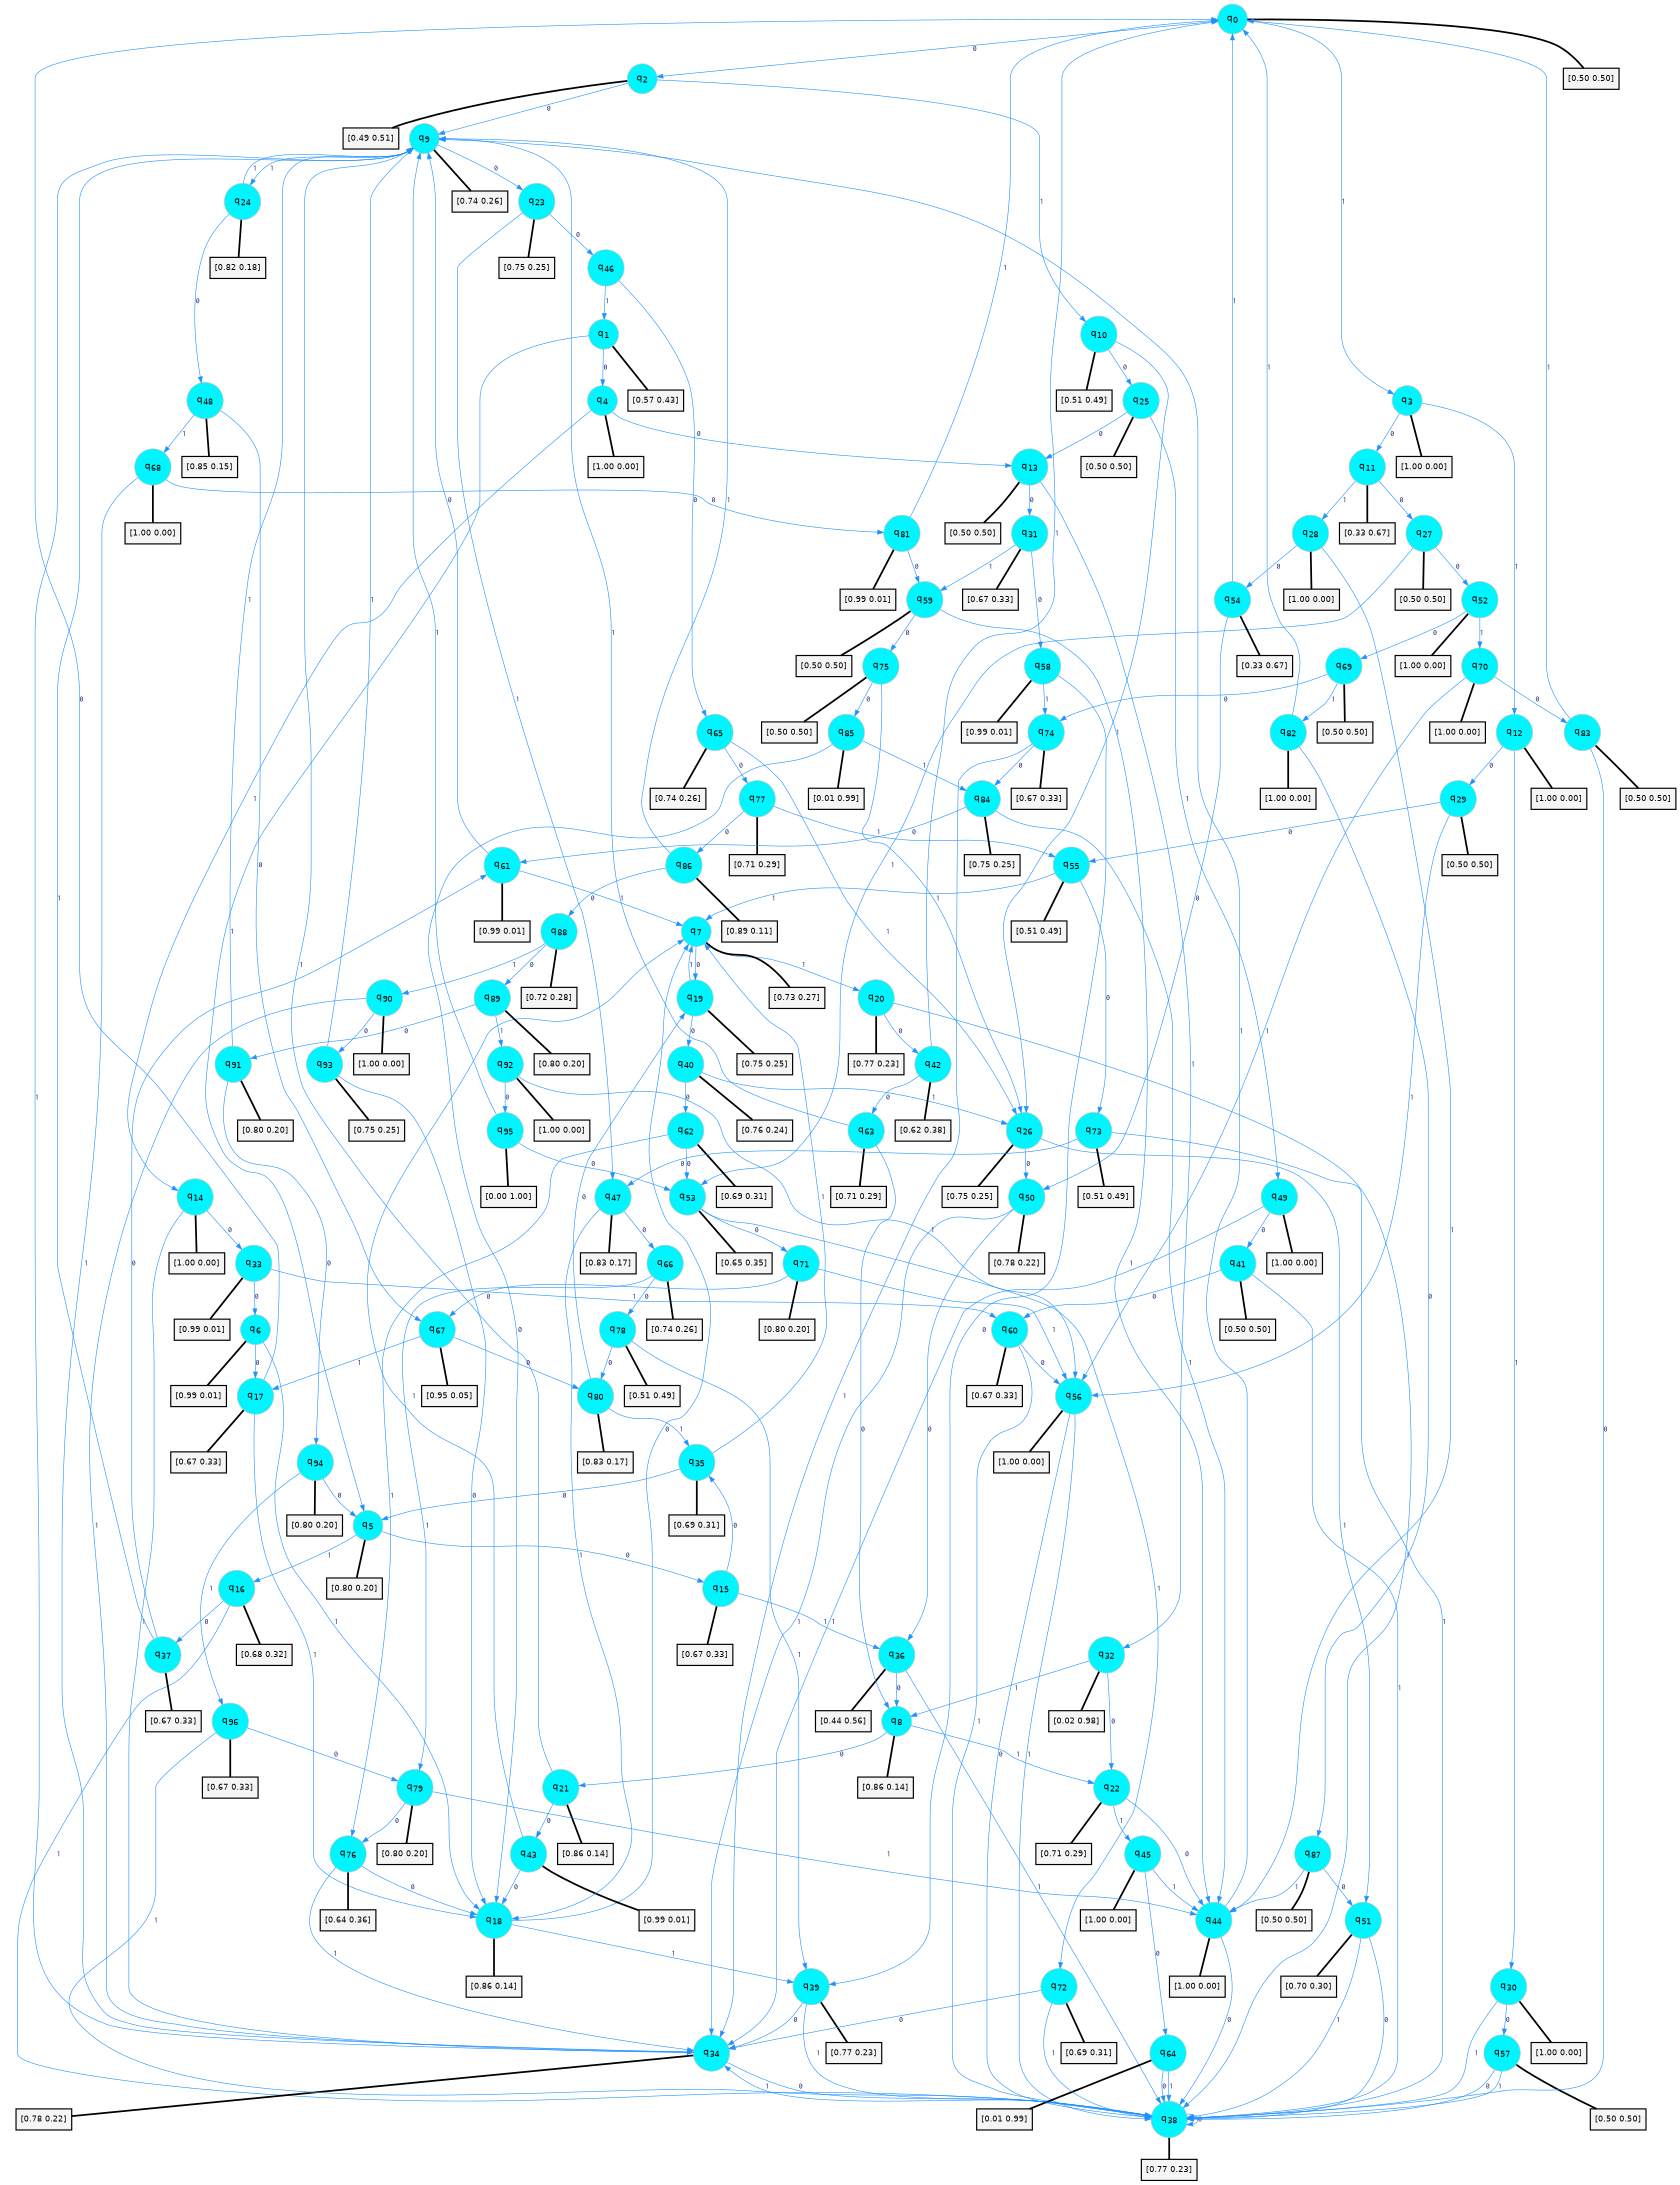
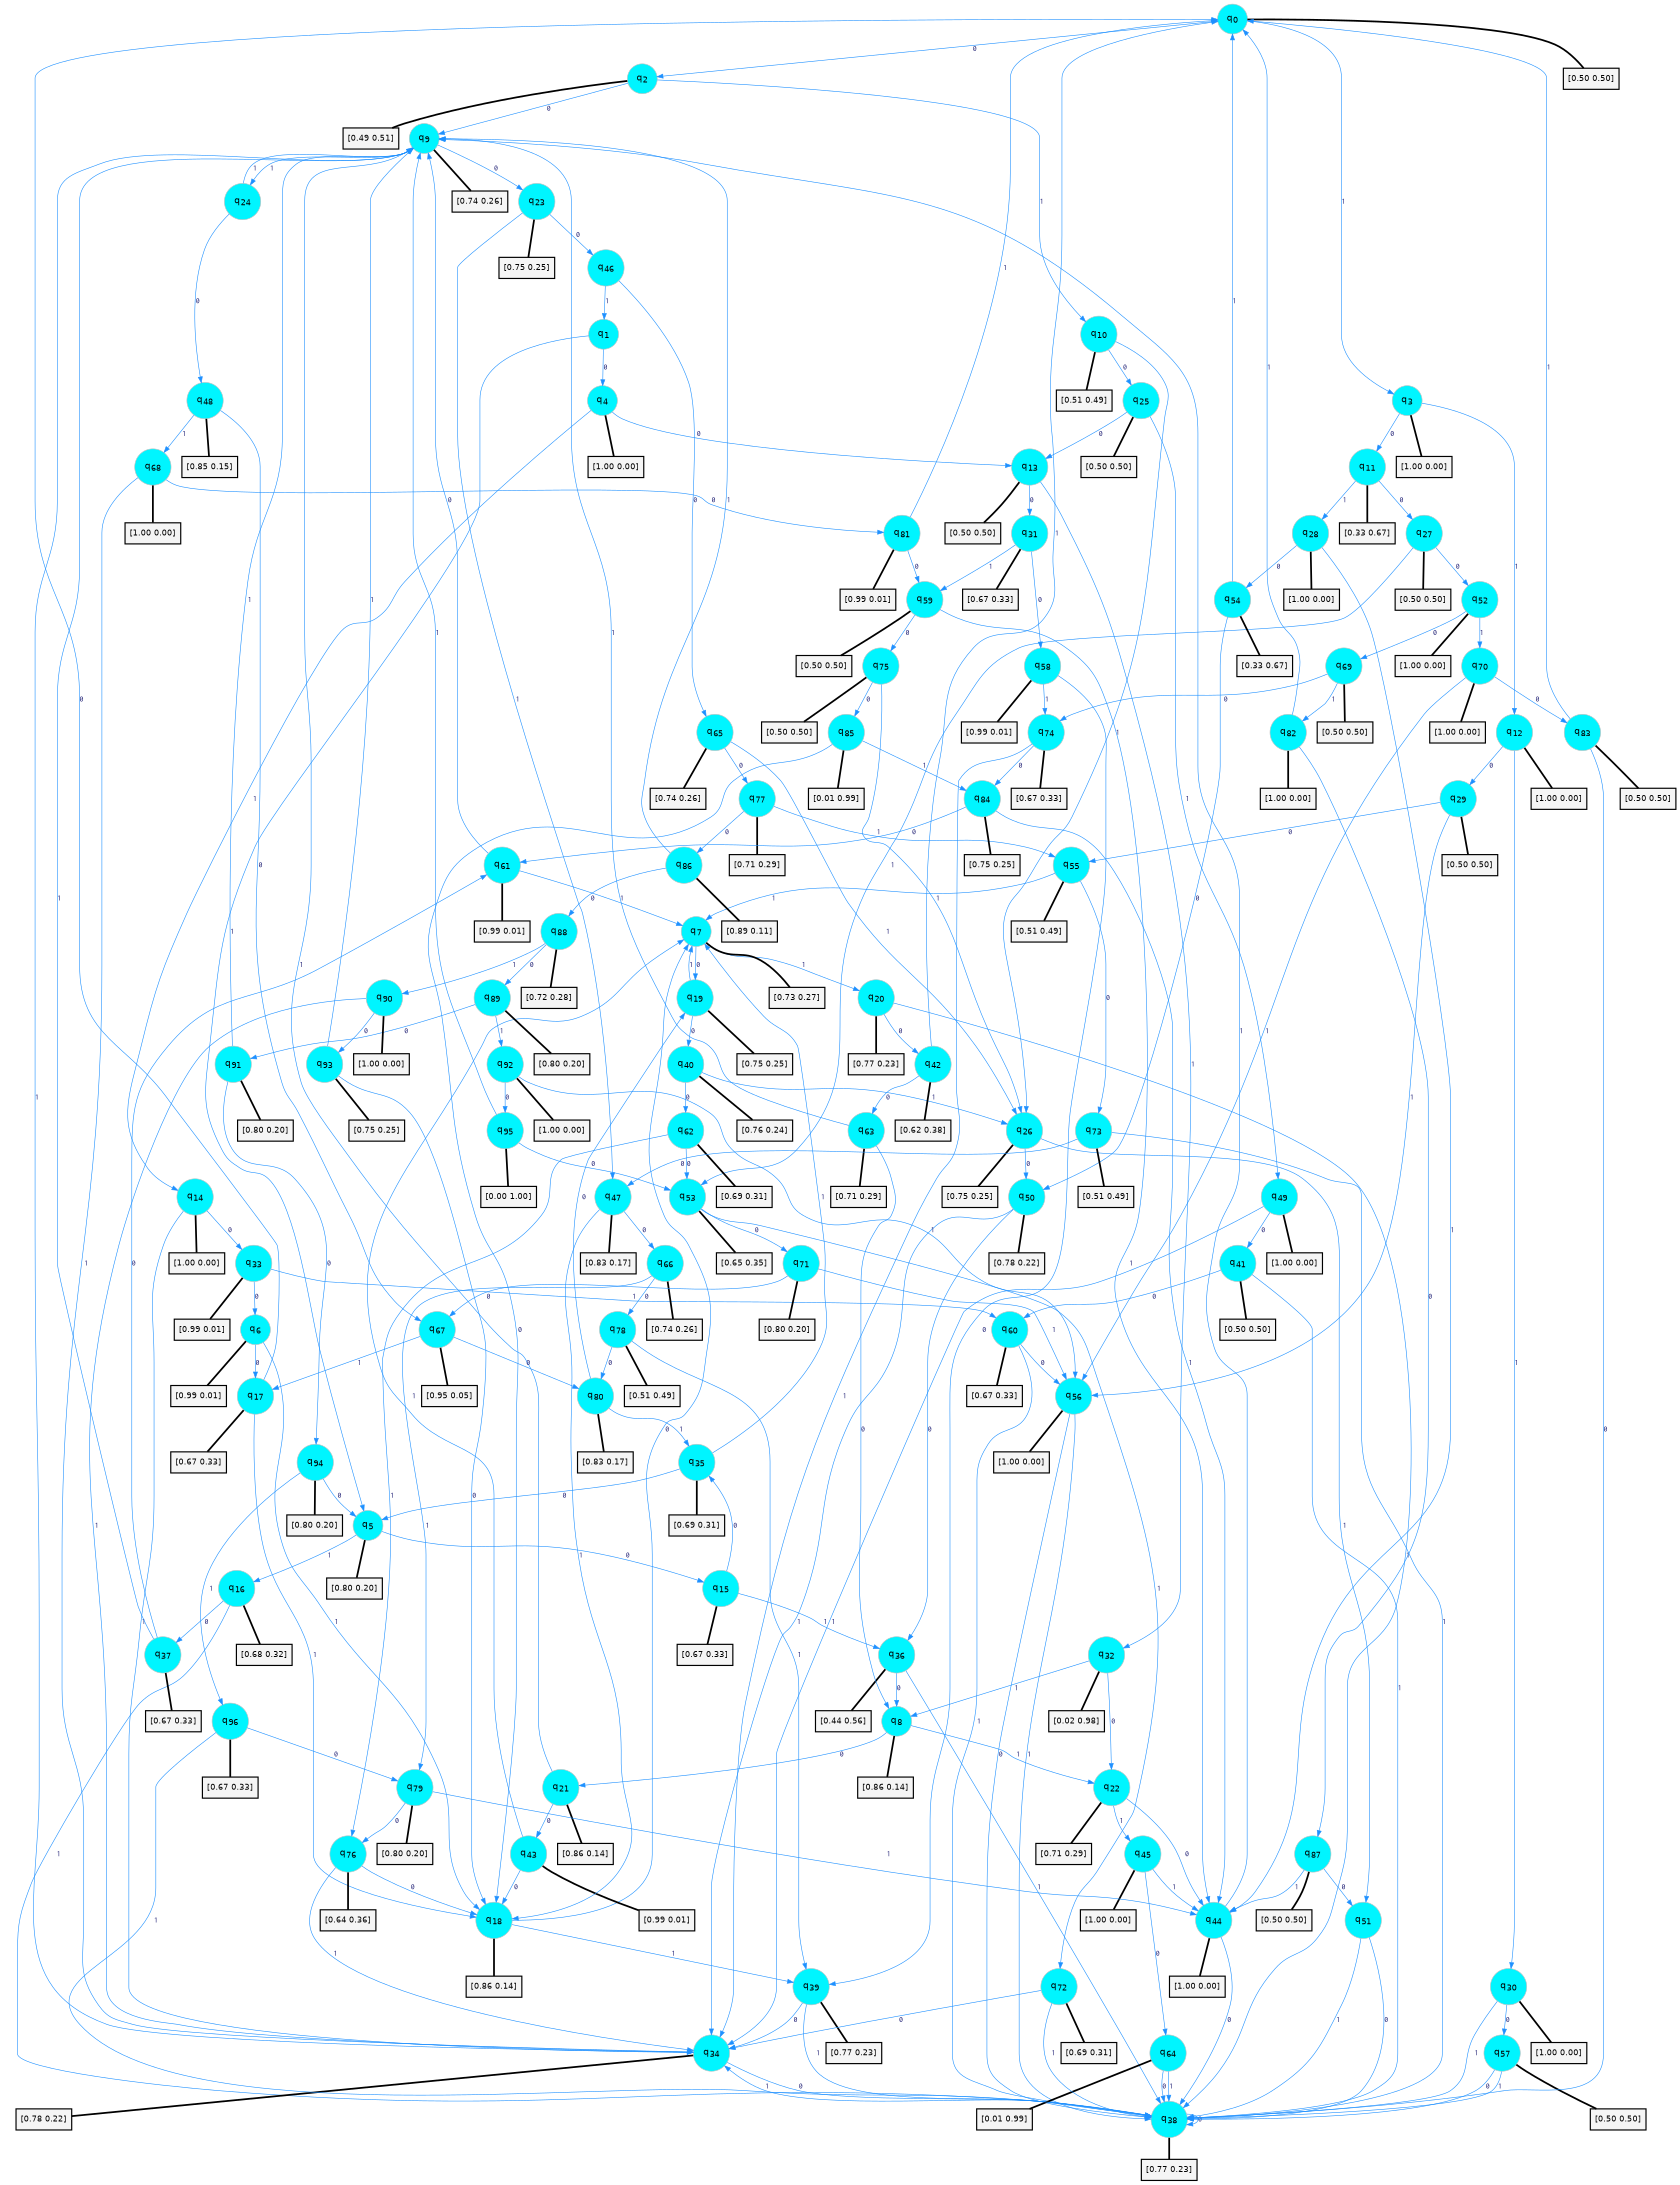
(238, 268) -> none
(656, 401) -> none
(1309, 1987) -> none
